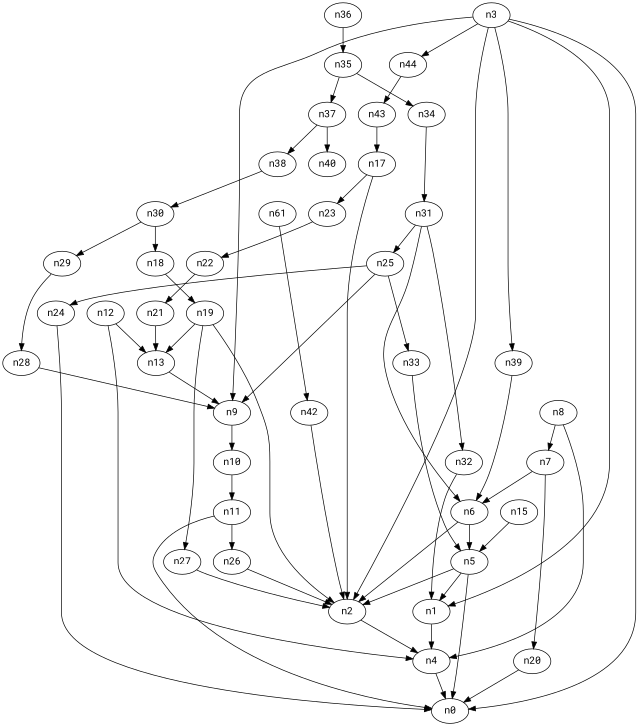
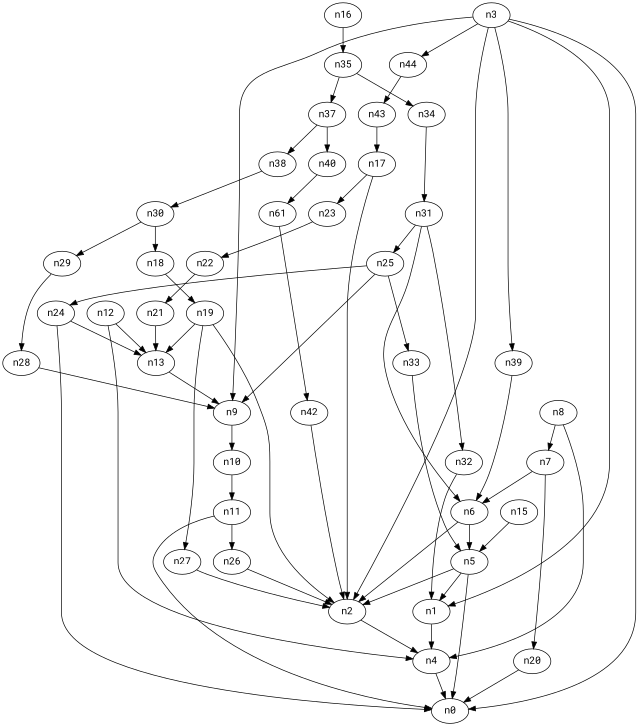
(343, 15) -> (343, 15)
none -> (305, 187)
none -> (103, 337)
